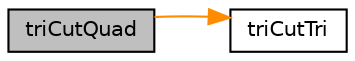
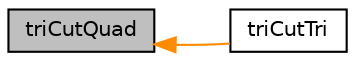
(181, 16) -> (203, 45)
